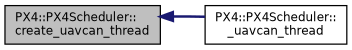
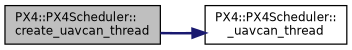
(189, 17) -> (176, 33)
